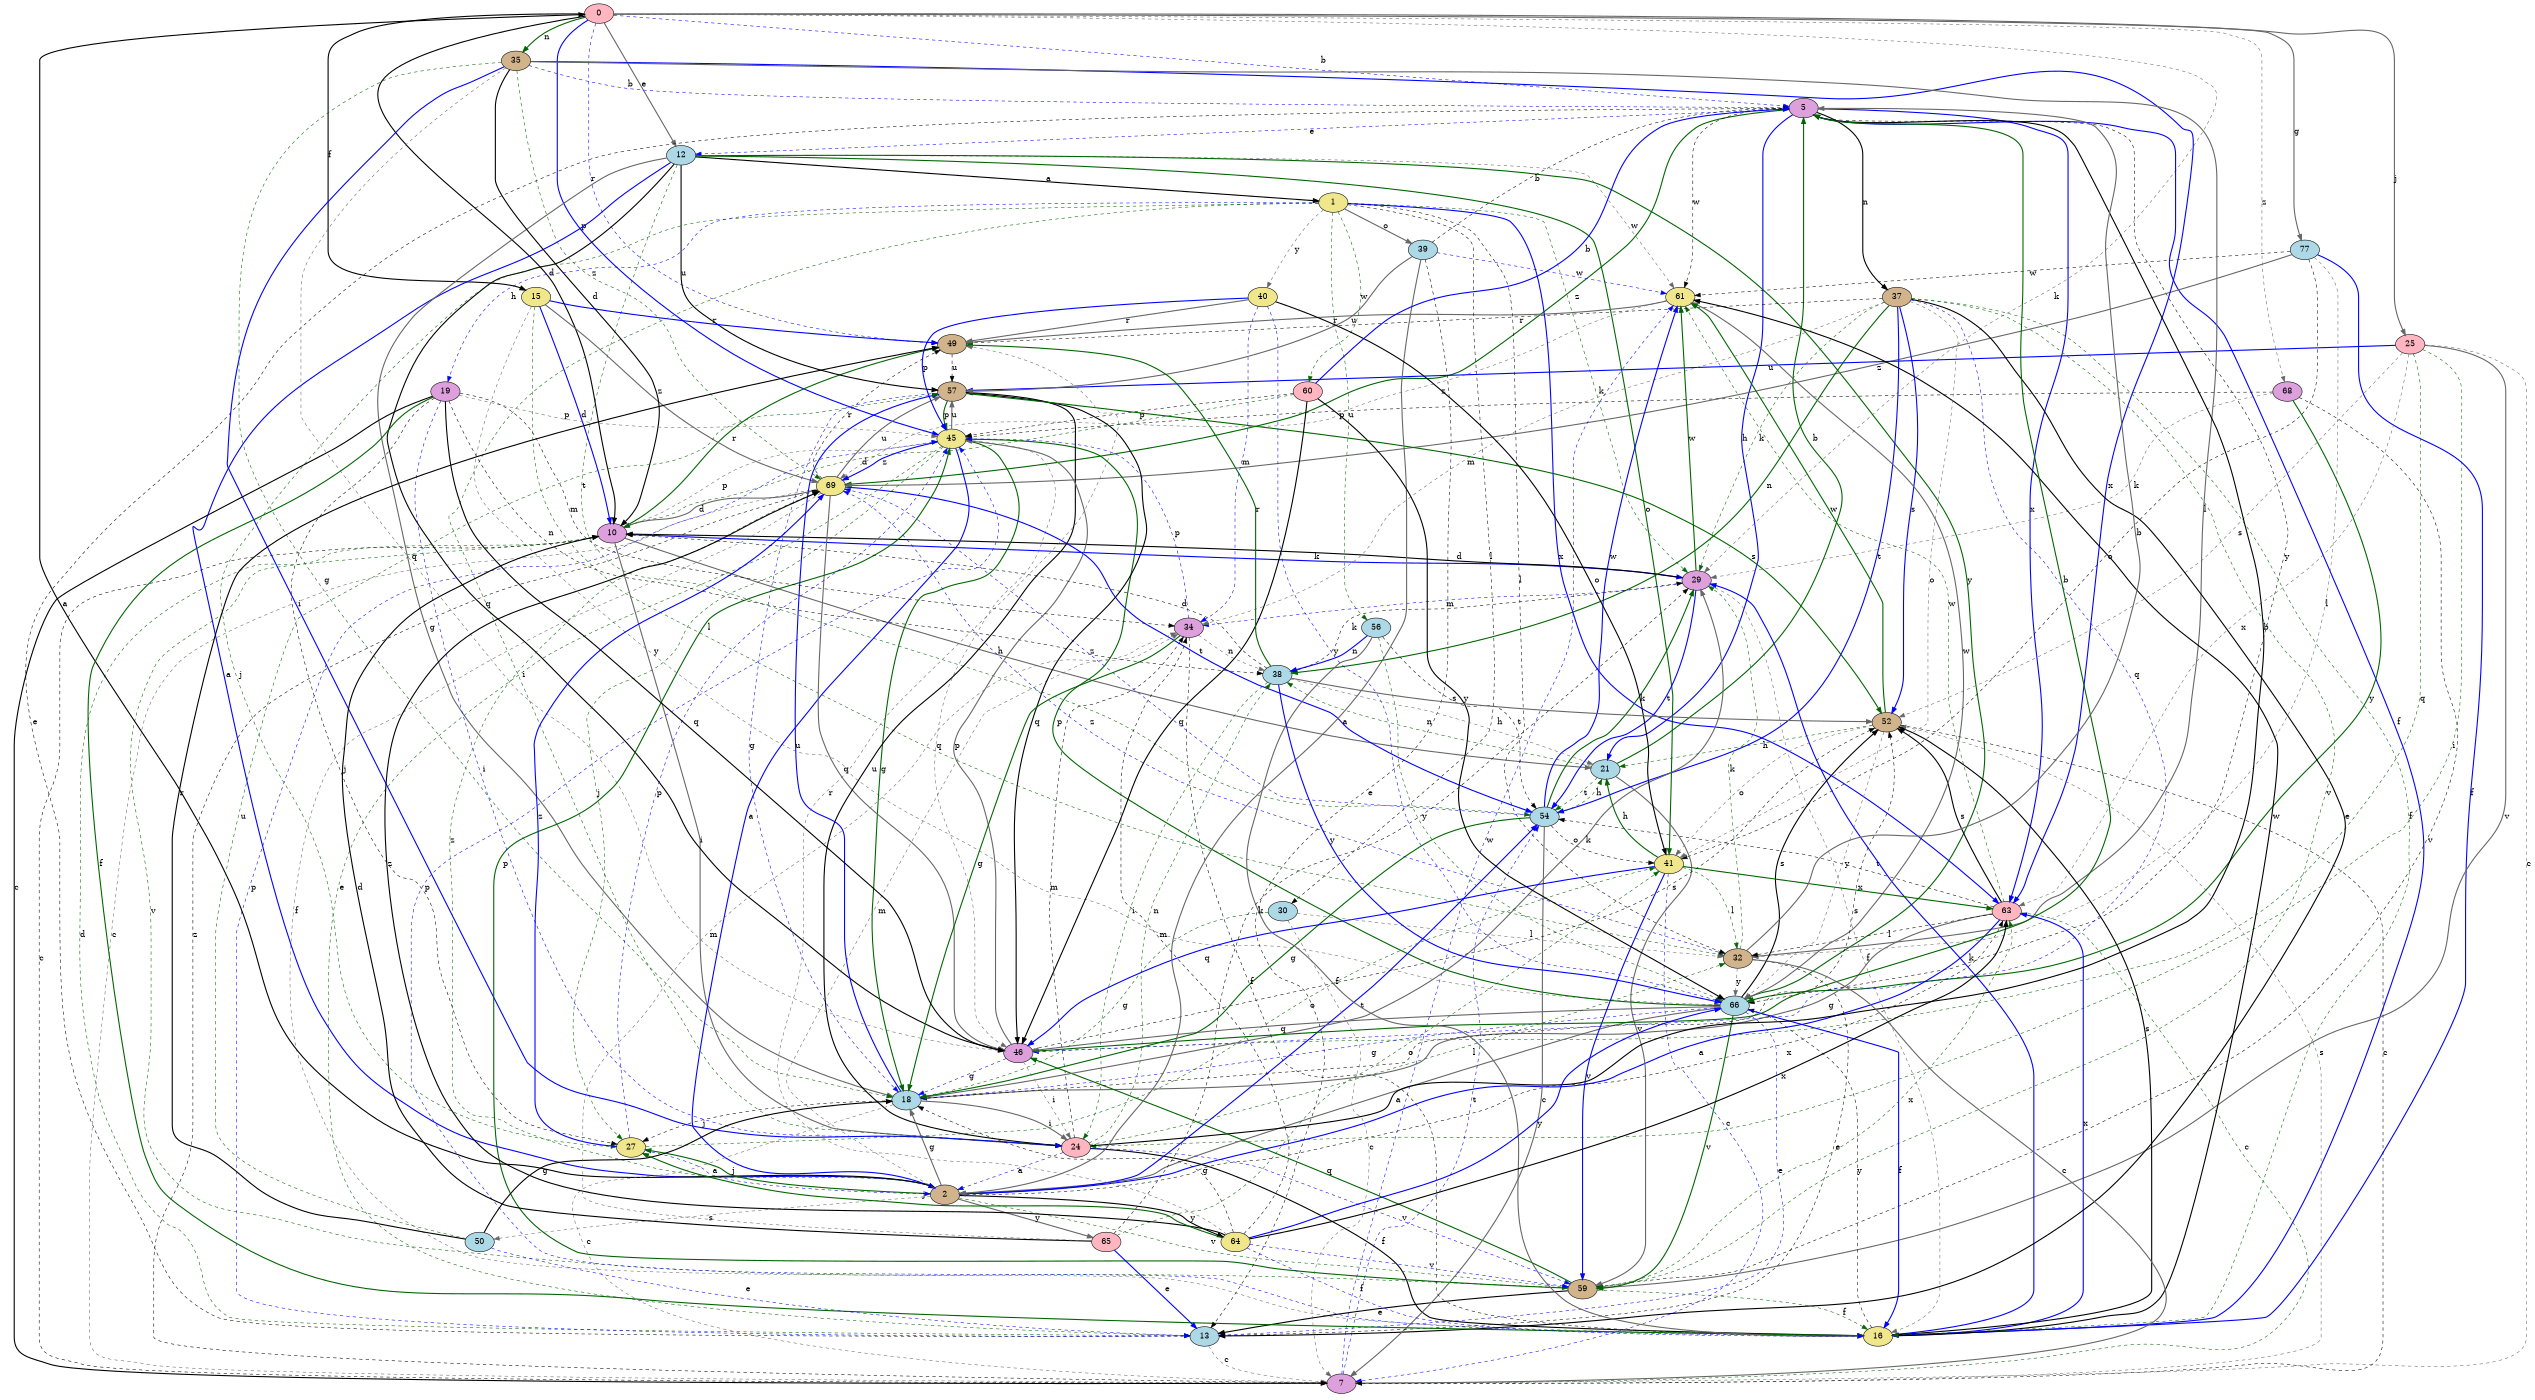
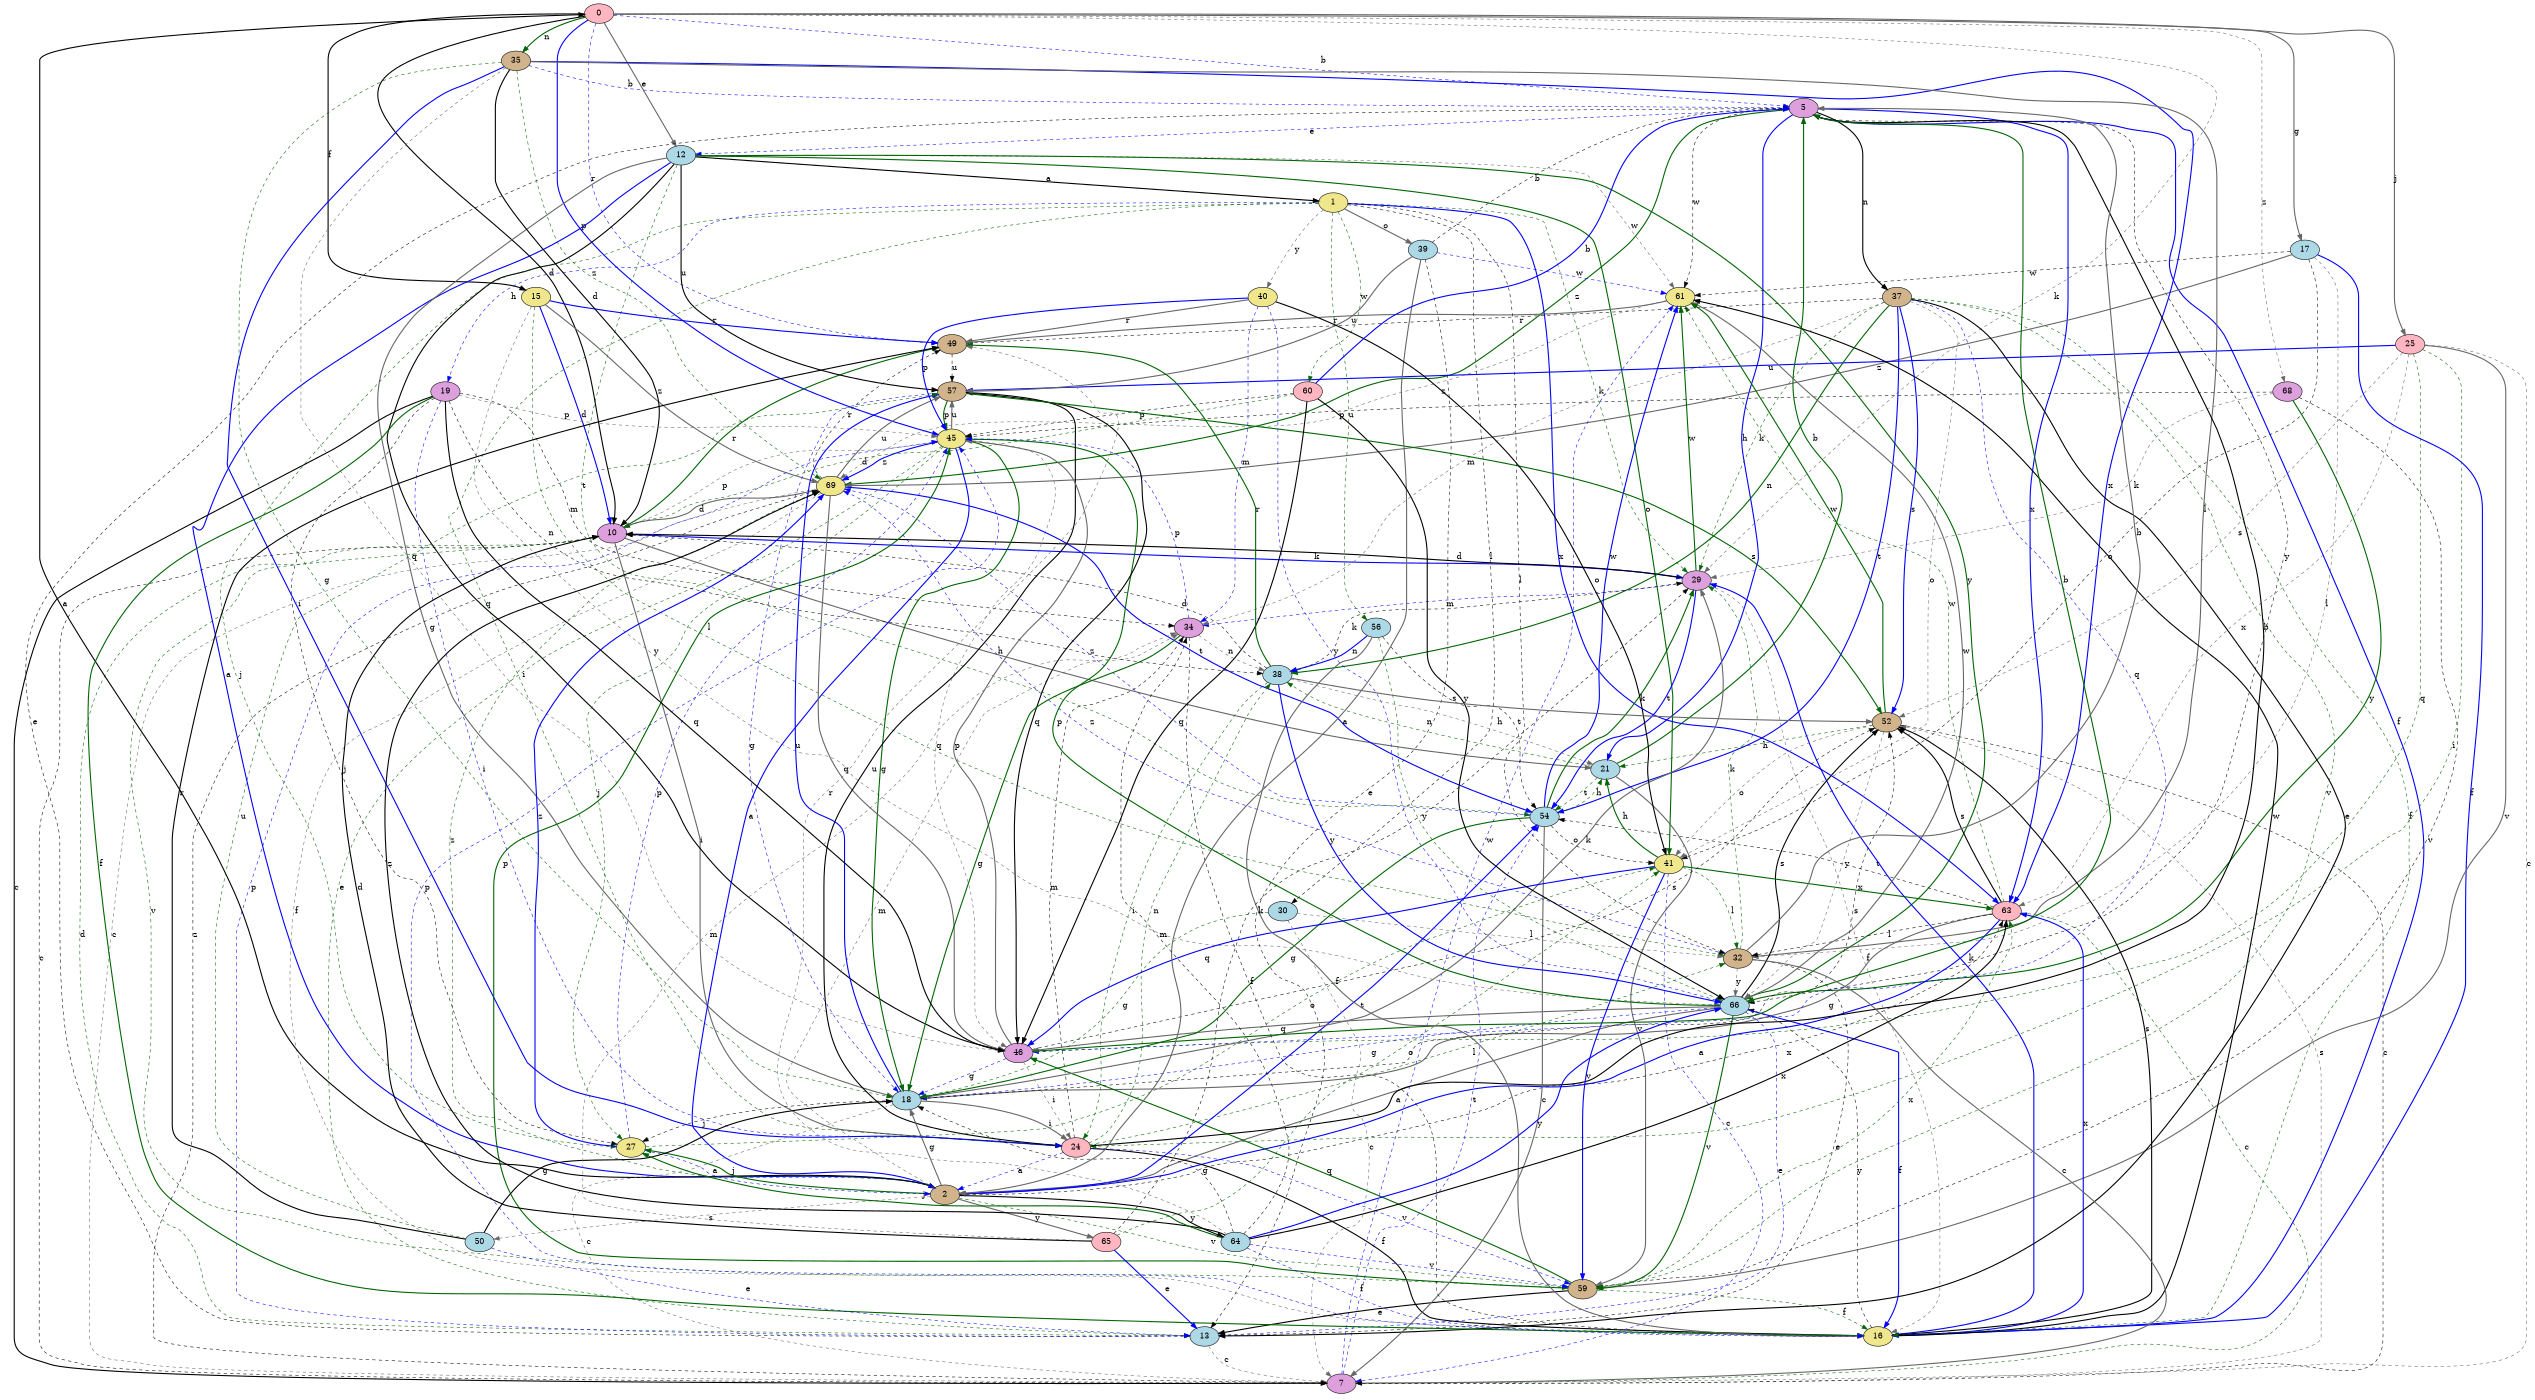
(2305, 250) -> (2305, 250)
(1236, 1242) -> (1236, 1242)
